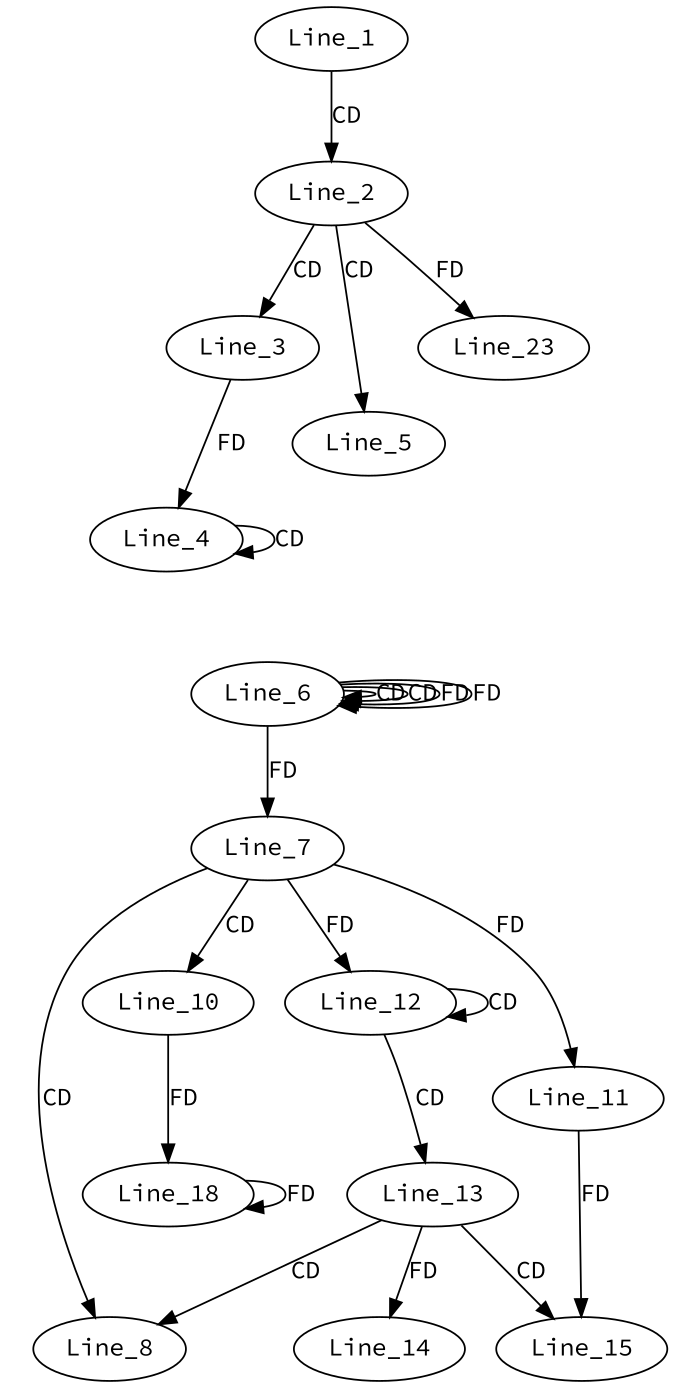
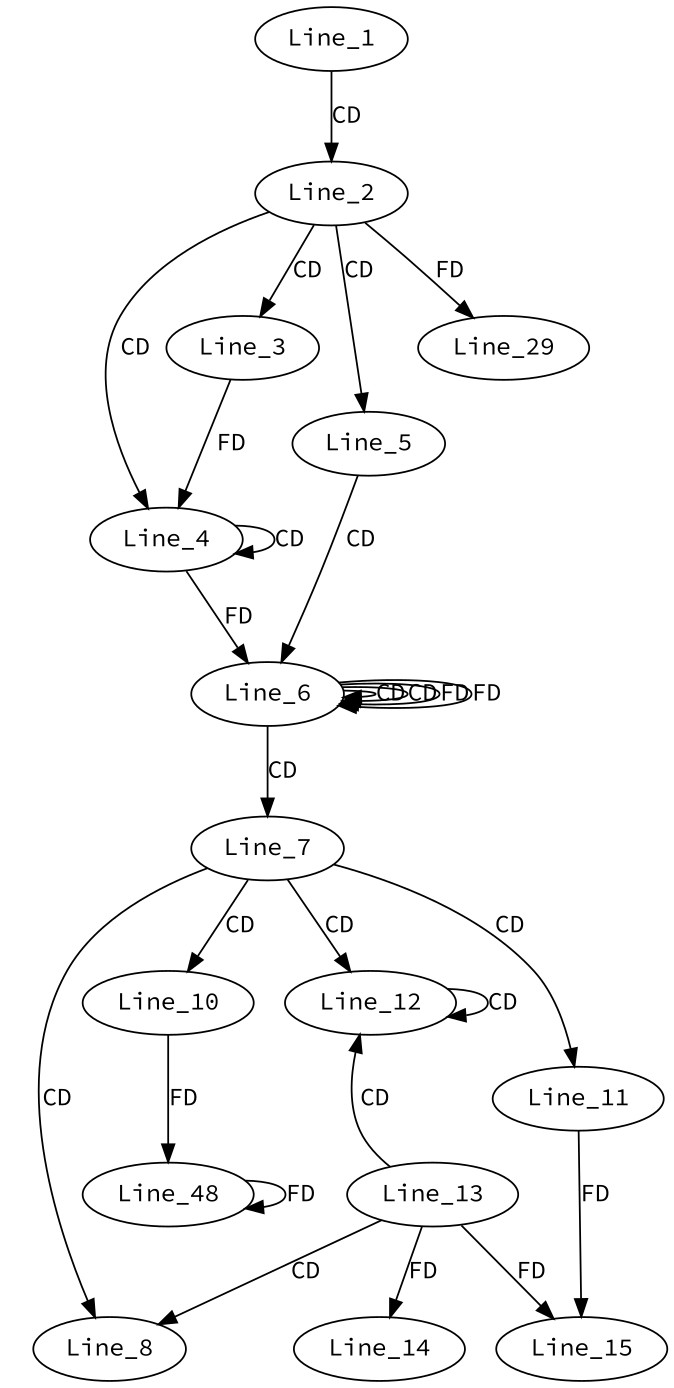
none -> (120, 316)
(504, 348) -> (504, 348)
none -> (325, 561)
none -> (212, 609)
(283, 771) -> (283, 771)
(339, 926) -> (339, 926)
(510, 926) -> (510, 926)
(405, 1089) -> (355, 1115)
(168, 1195) -> (168, 1195)
(531, 1272) -> (531, 1272)
